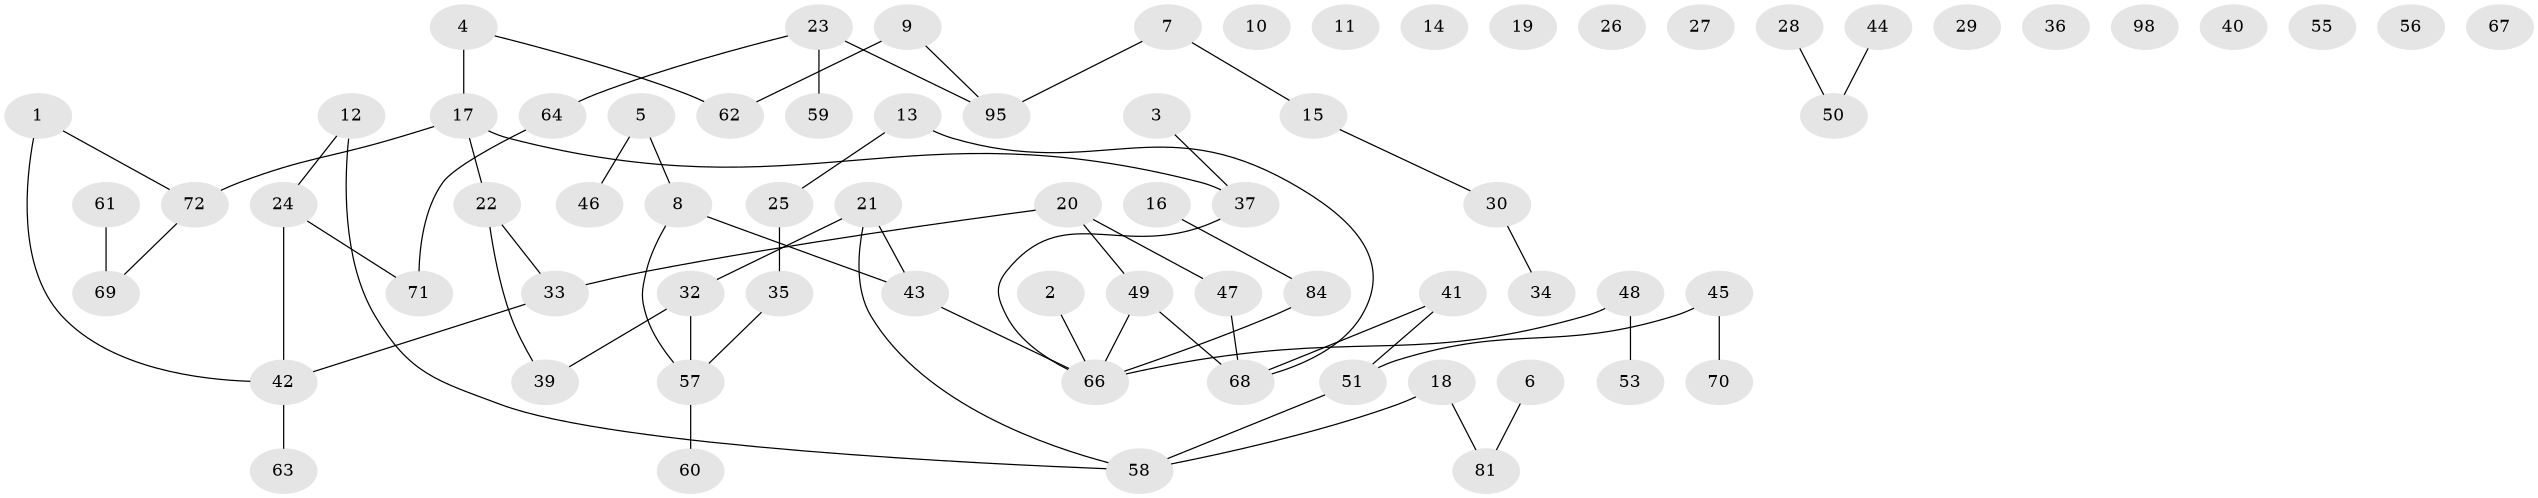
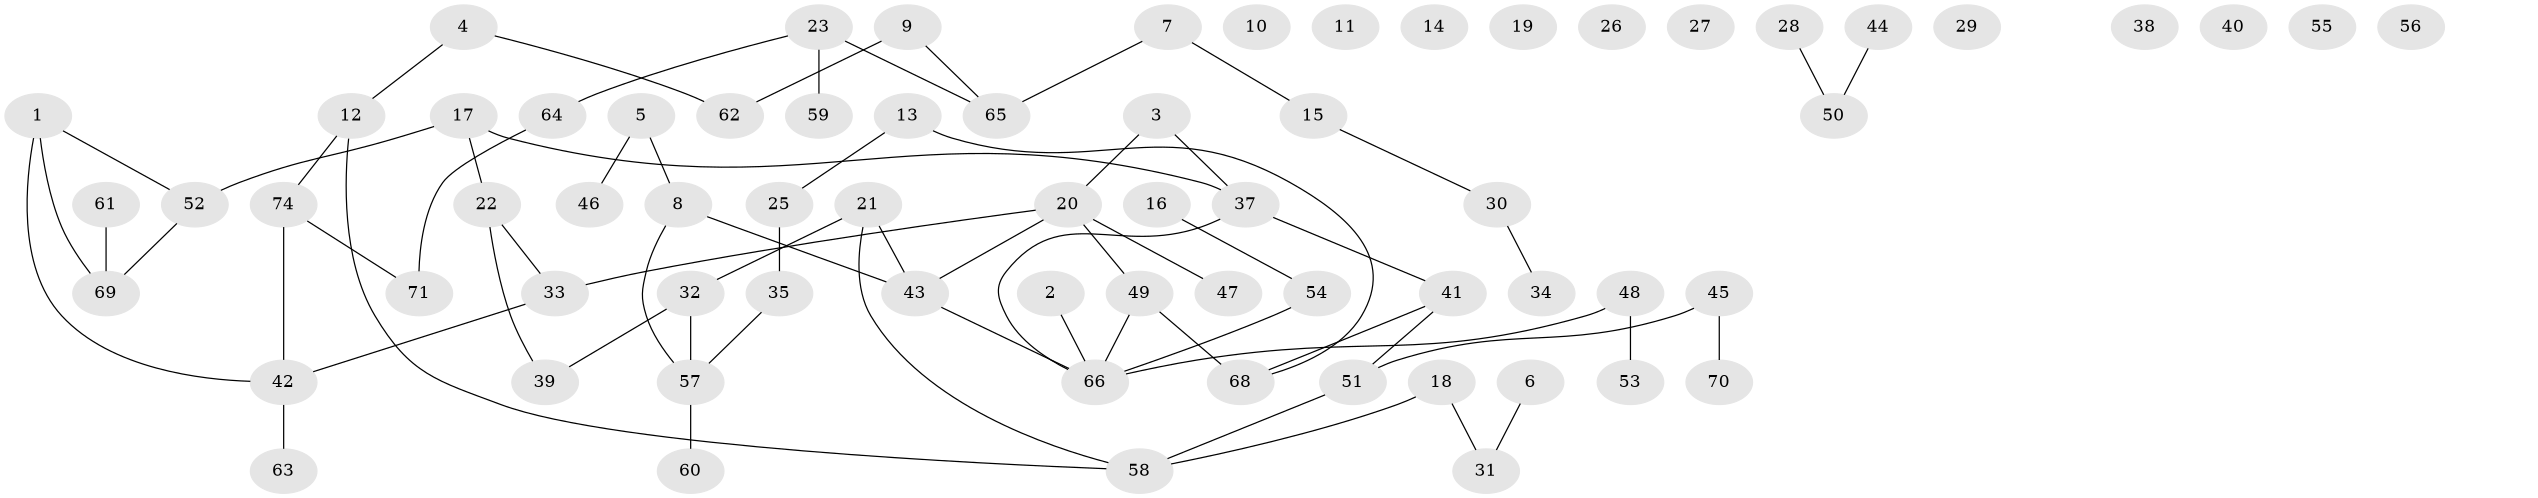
(2056, 27) -> none
(2145, 27) -> (2145, 27)
(2500, 27) -> none
(464, 72) -> (408, 72)
(997, 116) -> (997, 116)
none -> (1102, 170)
(195, 205) -> (195, 205)
(284, 205) -> (284, 205)
none -> (55, 210)
none -> (992, 249)
none -> (1349, 249)
(1317, 294) -> (1317, 294)
(1235, 340) -> none
(1486, 471) -> (1486, 471)
